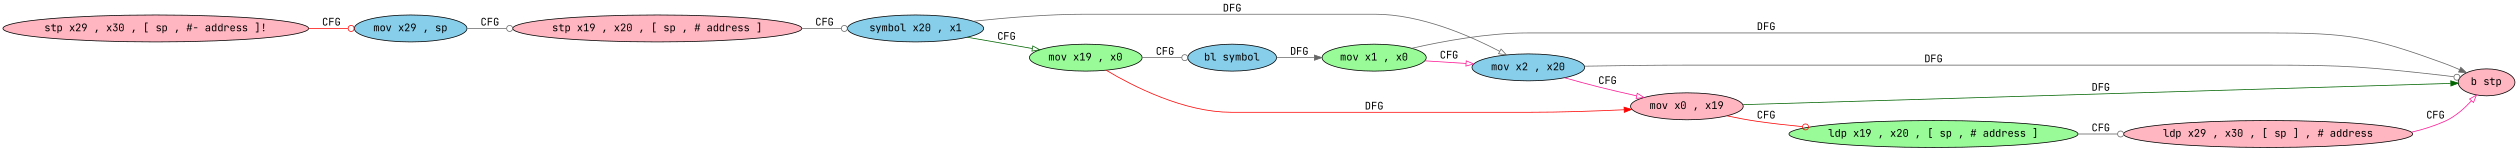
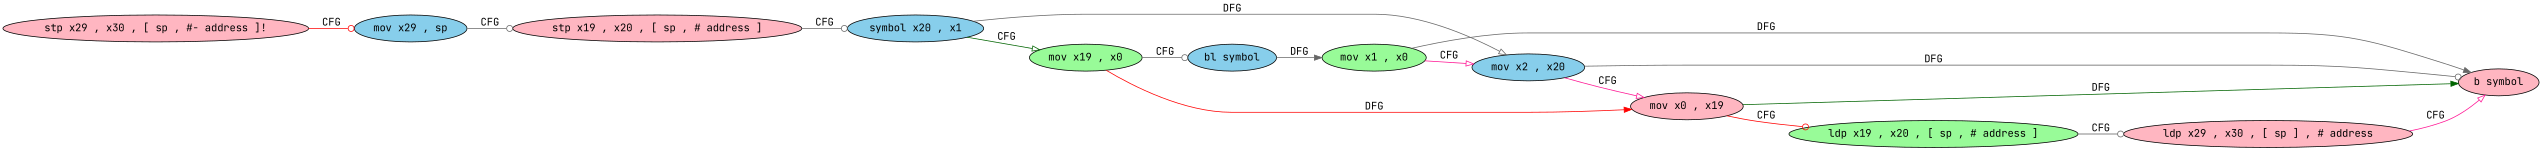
(2487, 82) -> (2499, 82)
